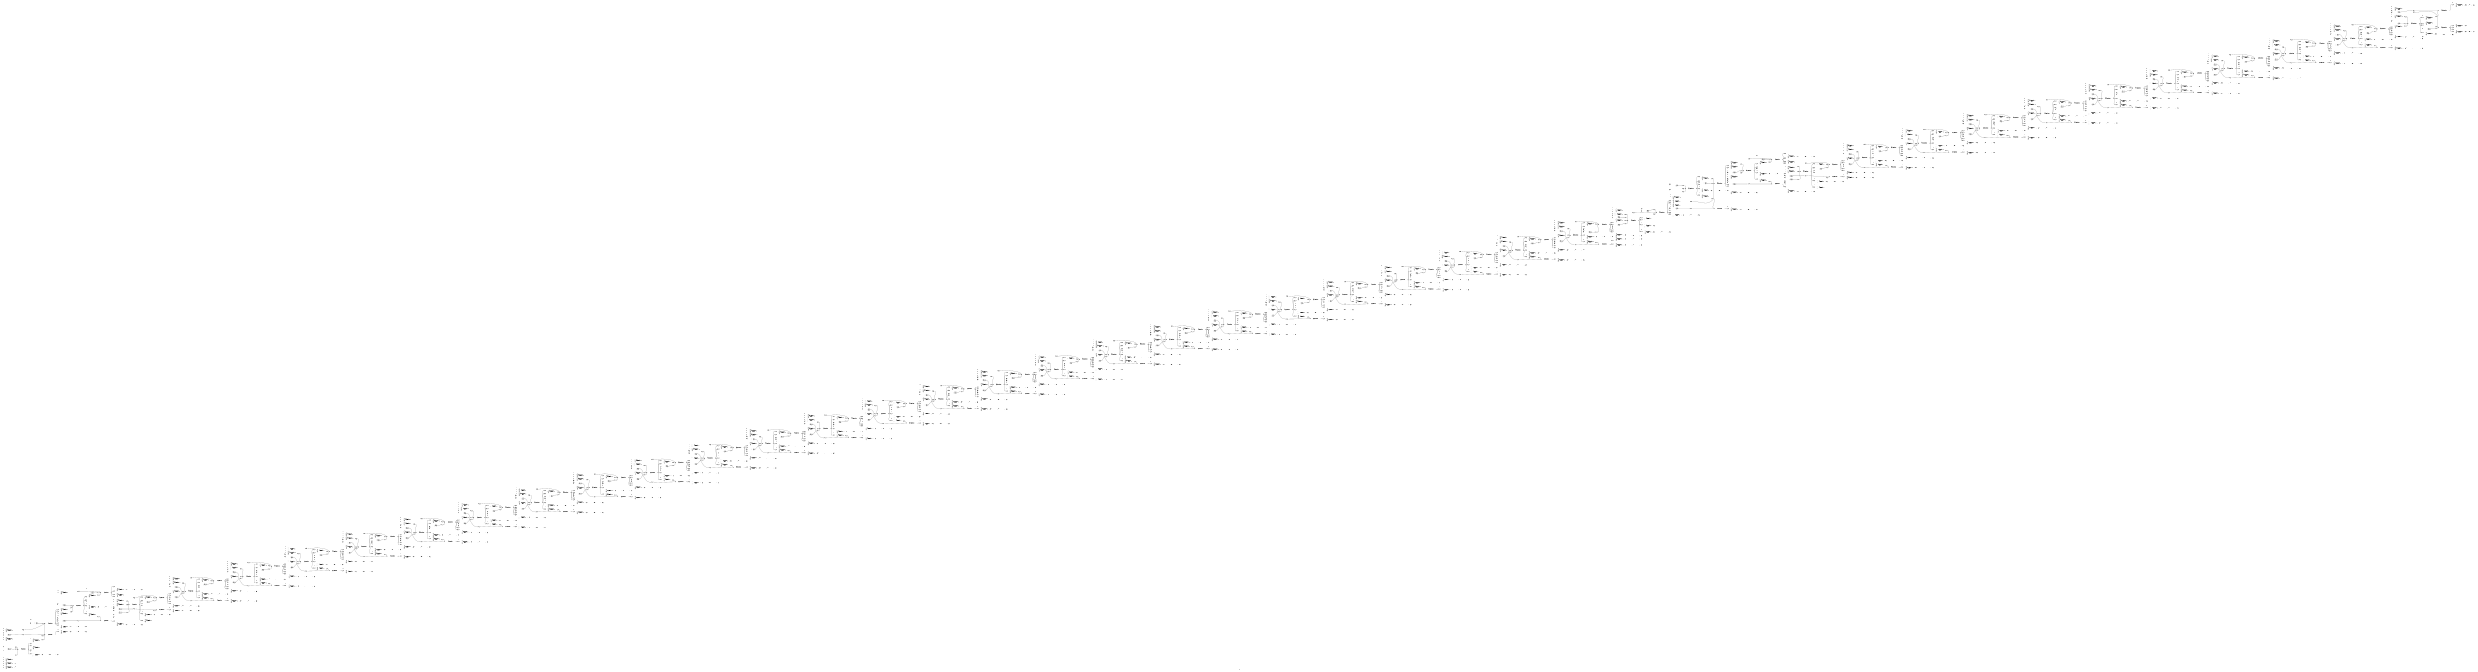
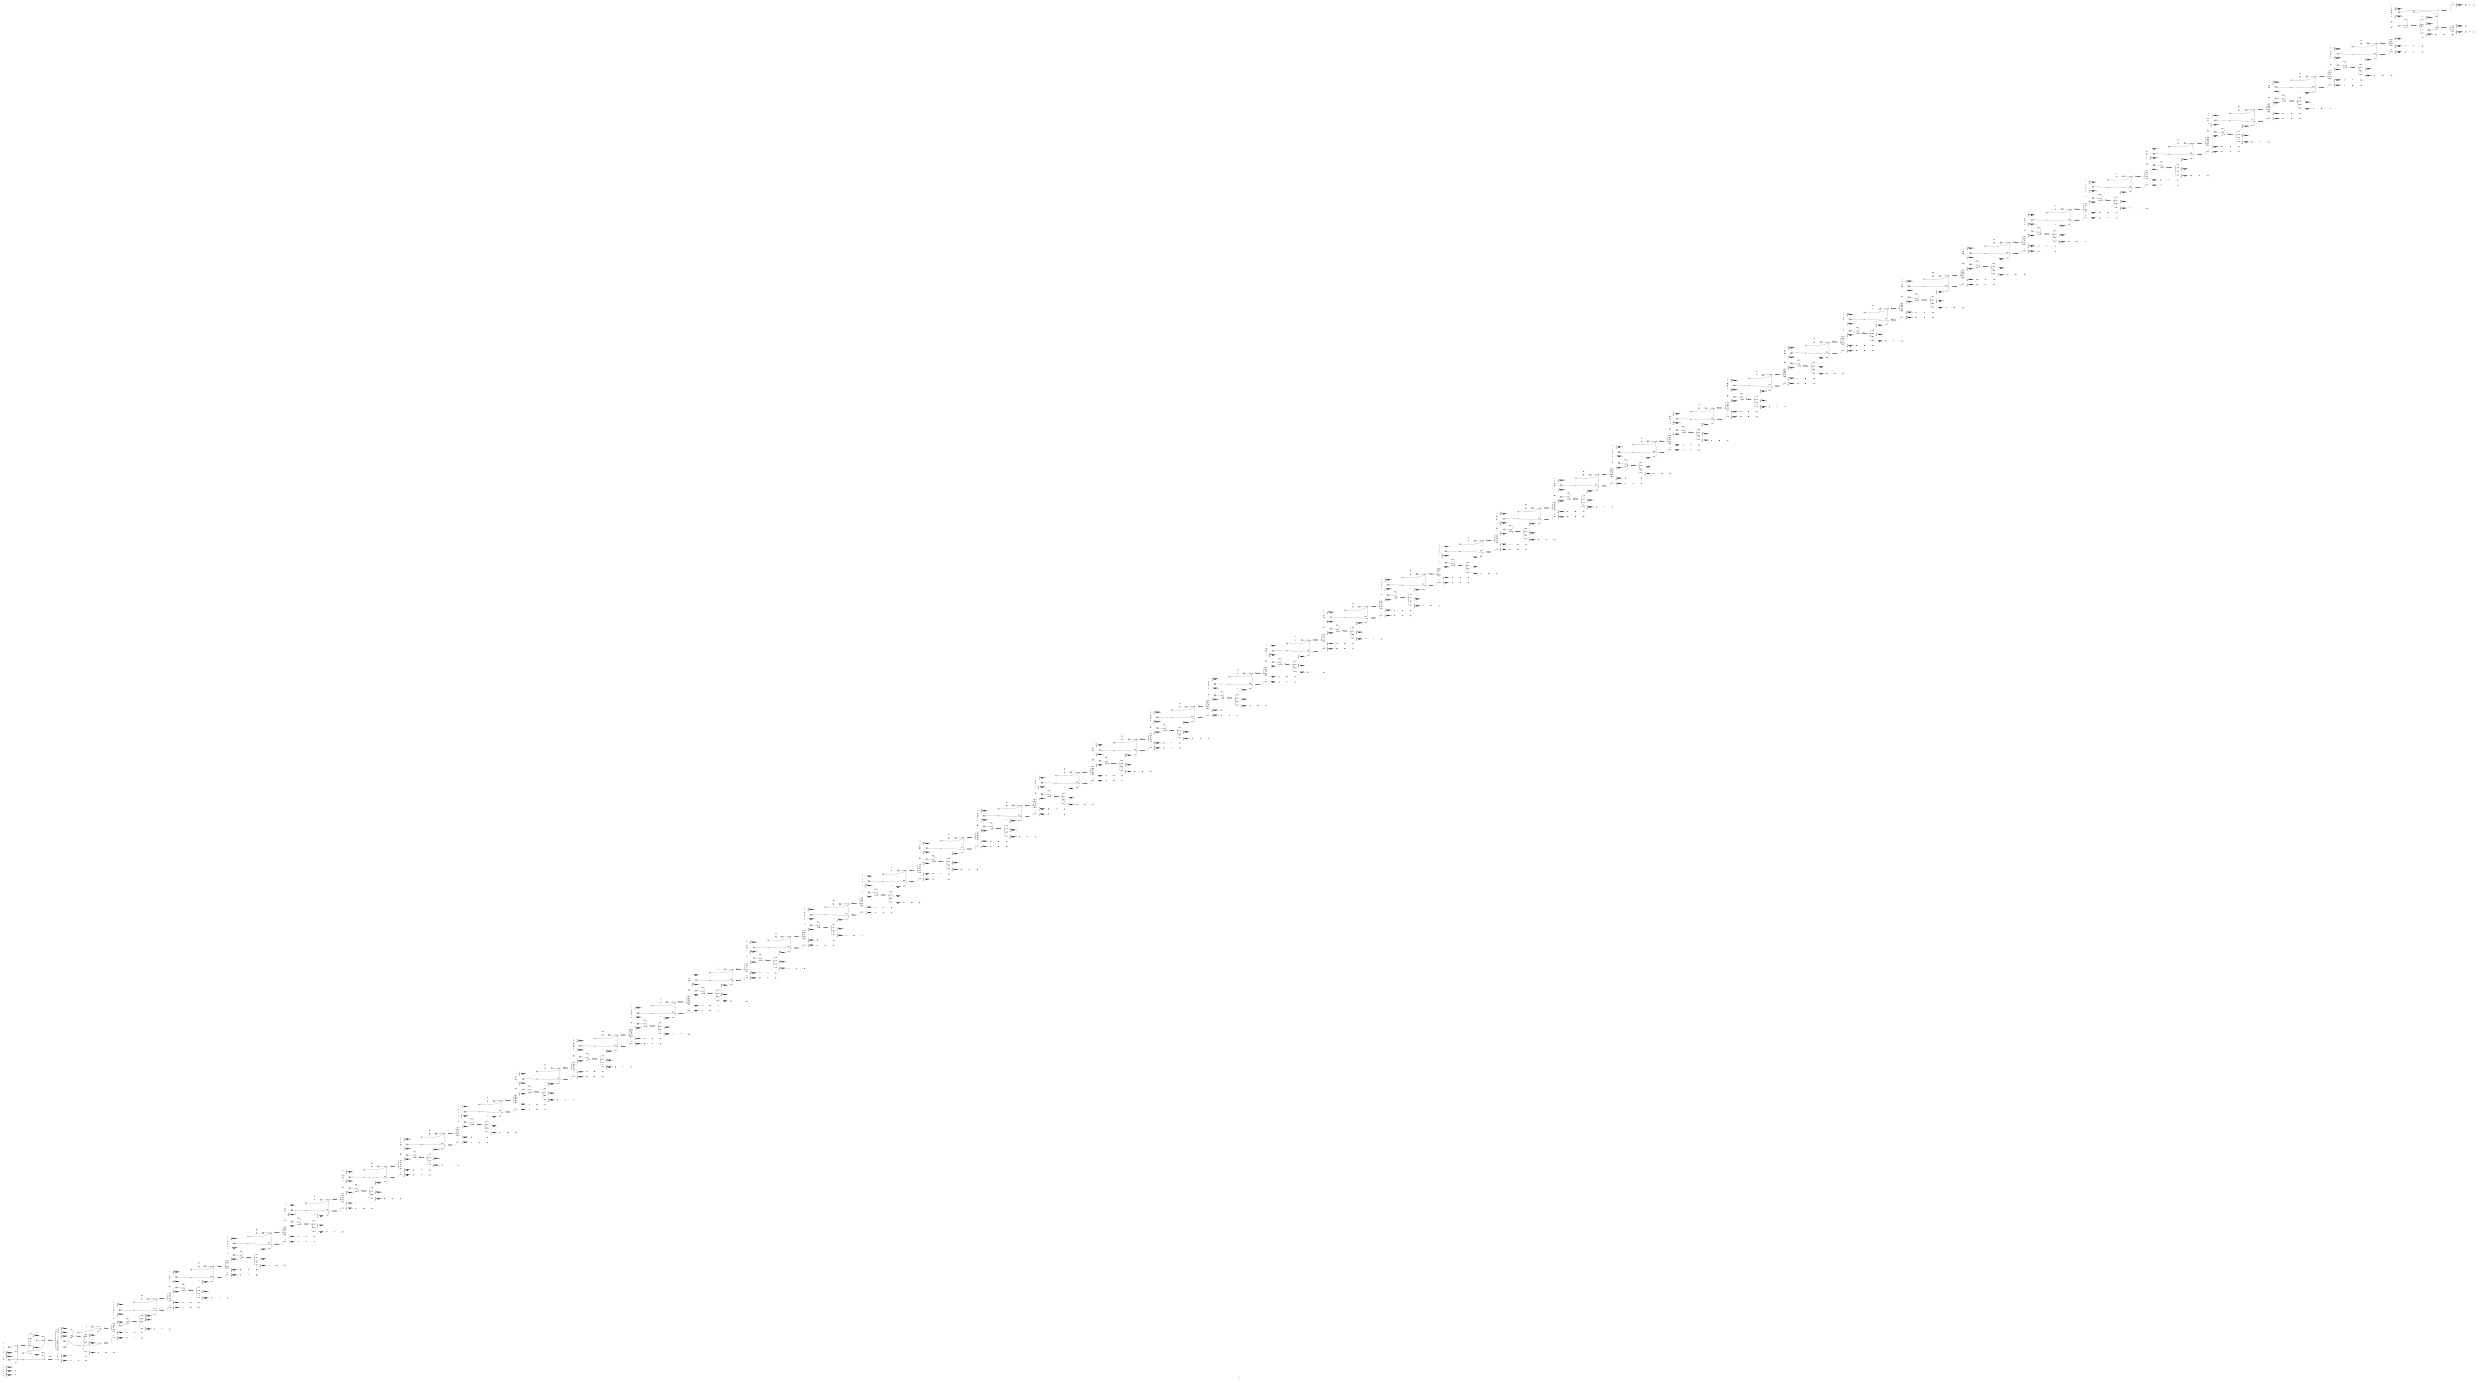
none -> (1662, 453)
